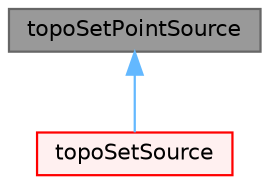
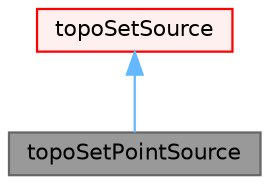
(135, 104) -> (135, 104)
